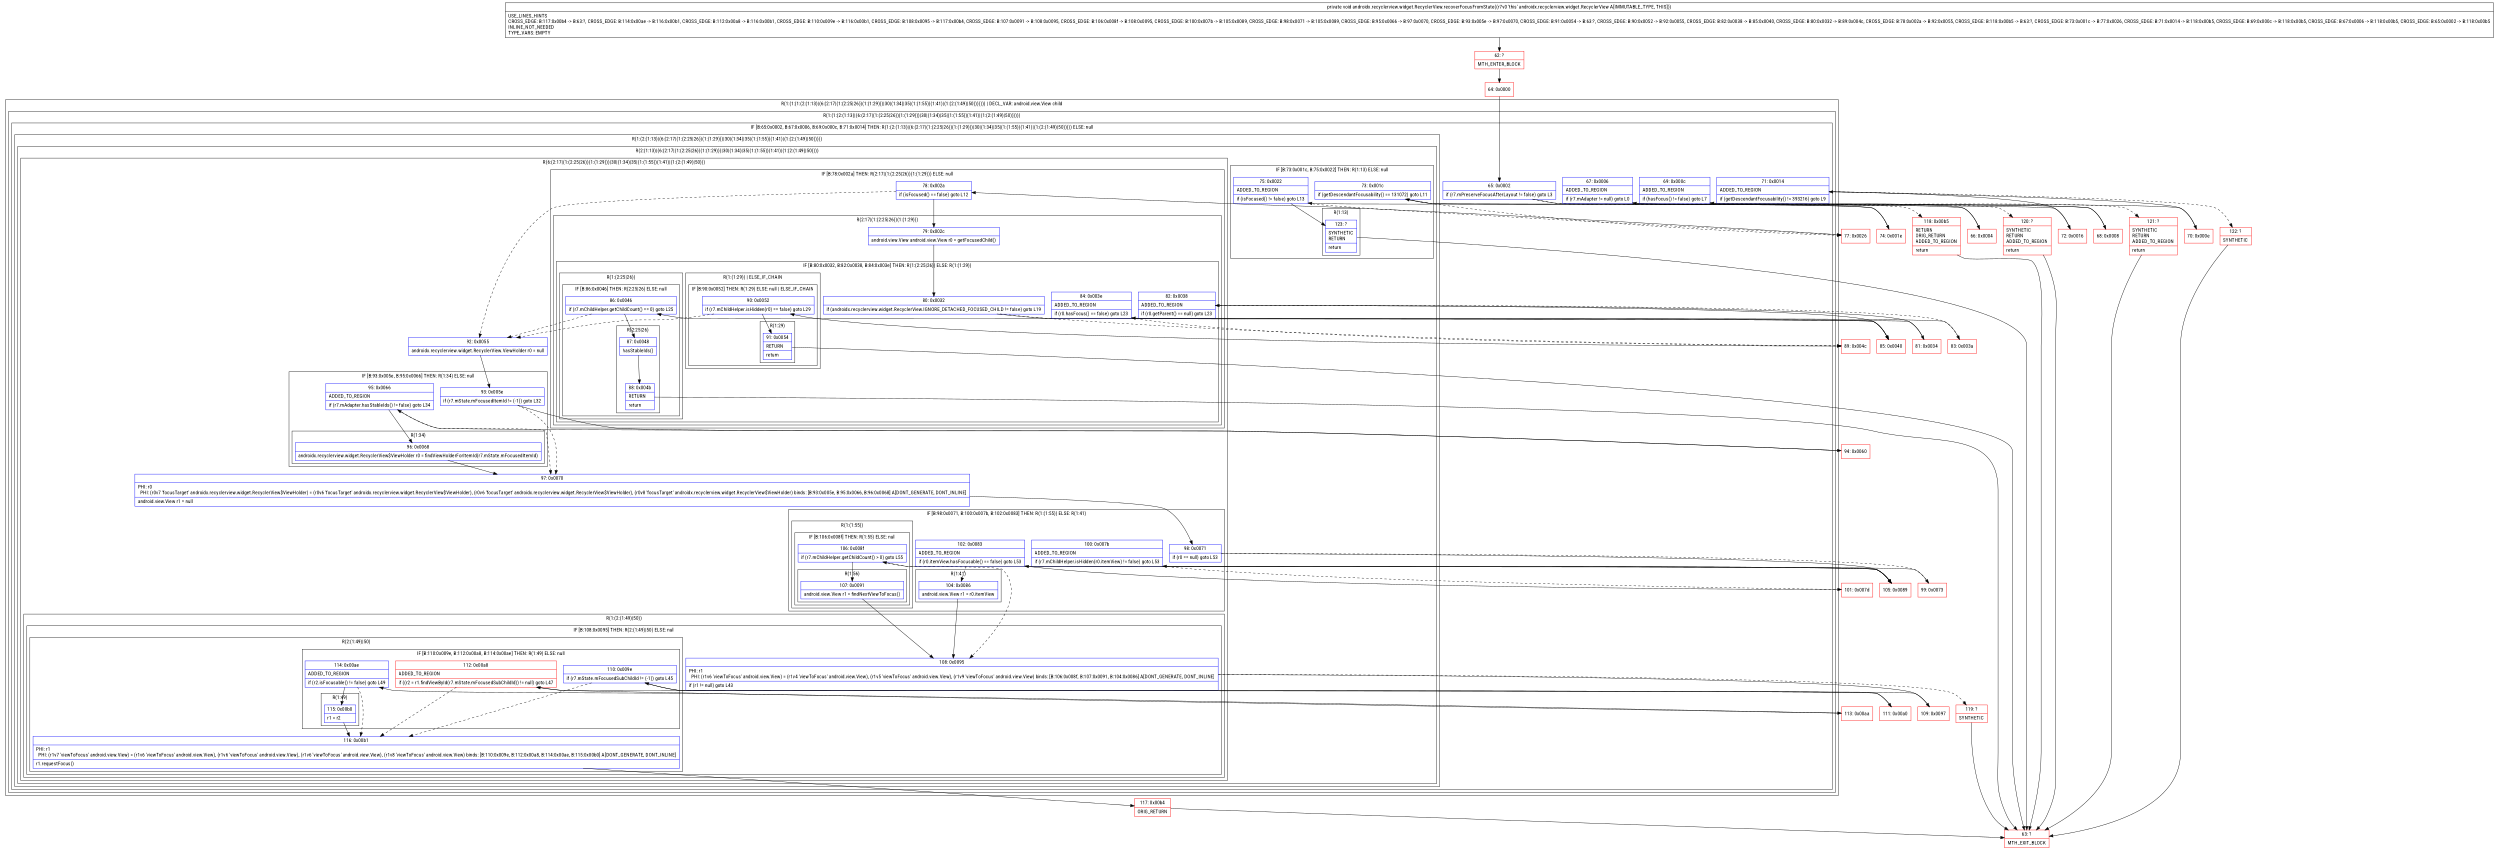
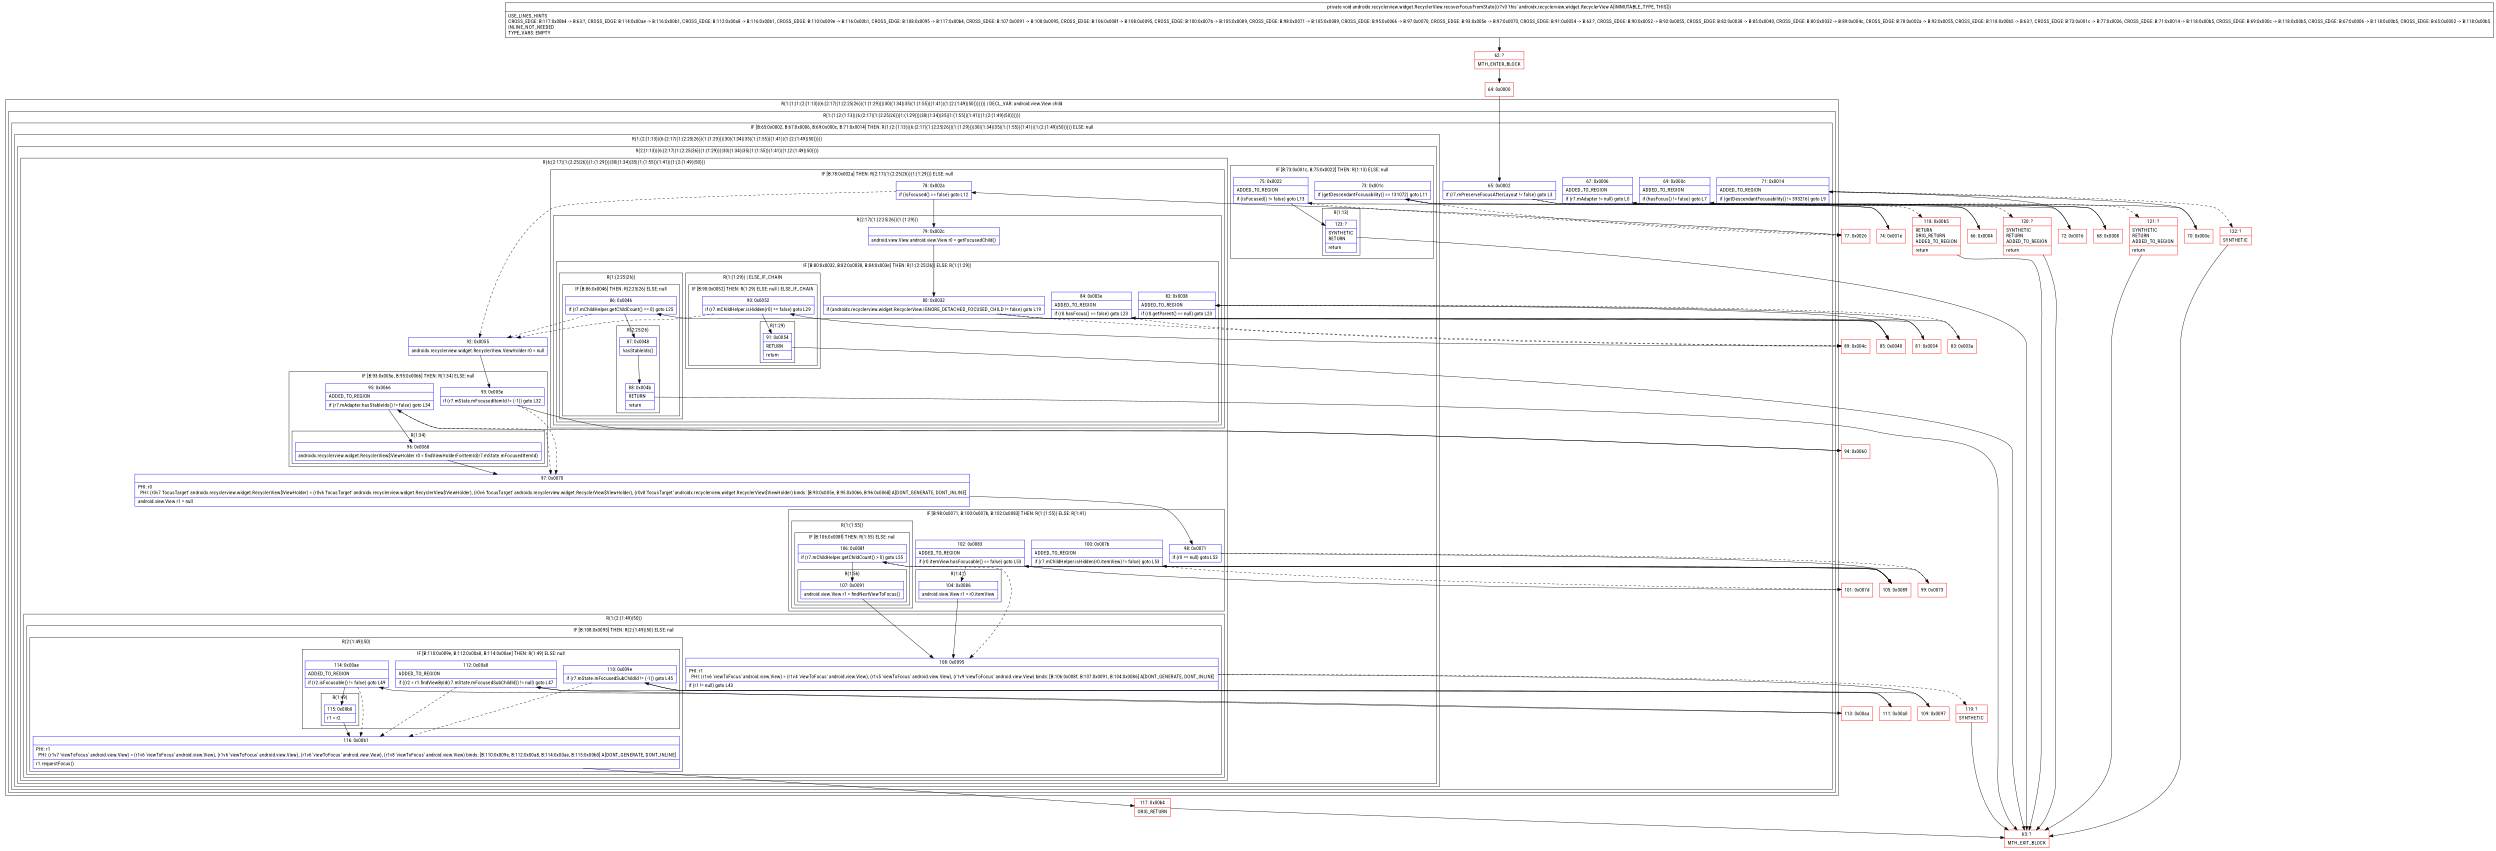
(476, 674) -> (476, 674)
